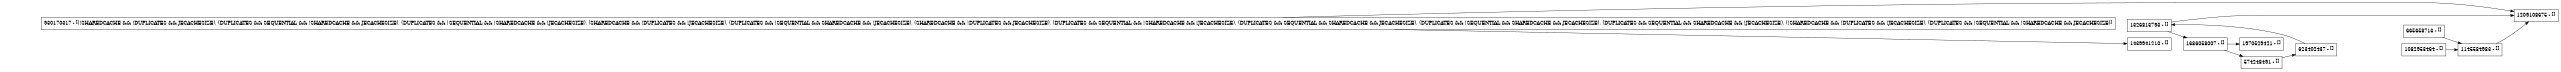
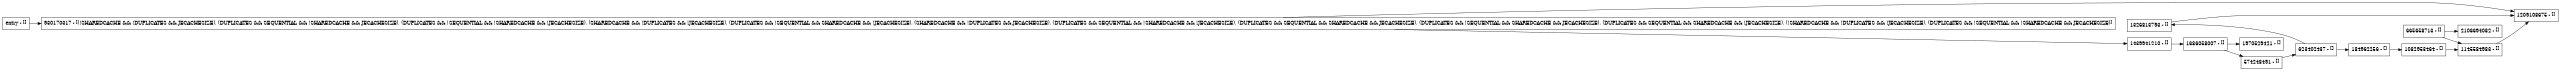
none -> (16, 24)
none -> (2480, 31)
(2176, 34) -> (2176, 44)
none -> (2369, 50)
